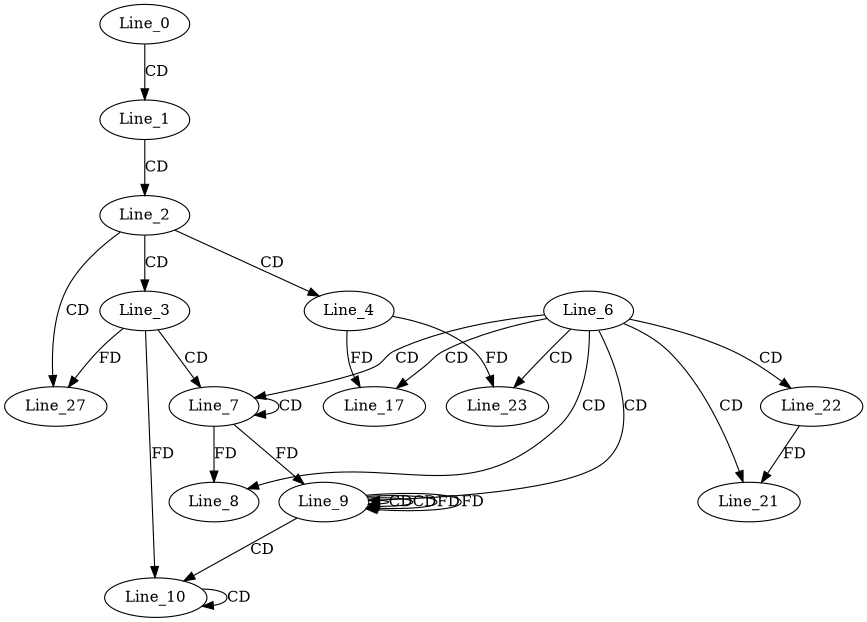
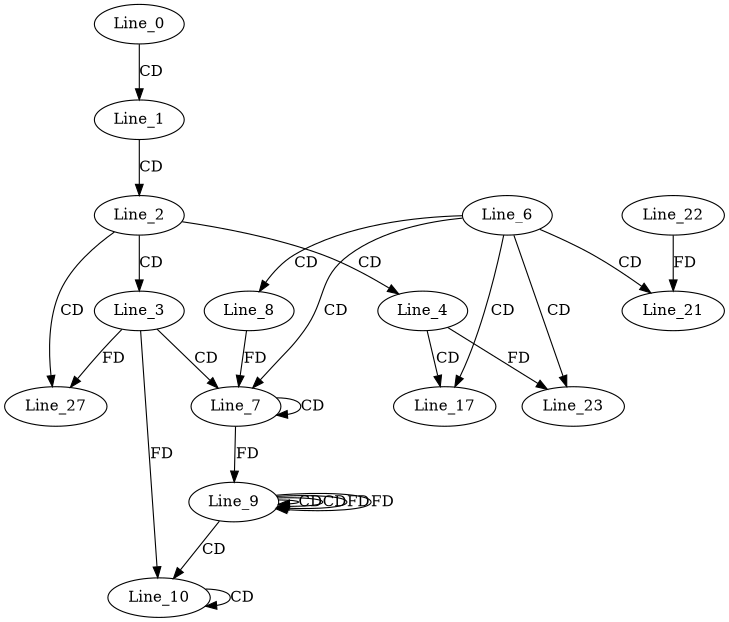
(709, 341) -> none
(362, 359) -> (448, 359)
(214, 449) -> (243, 353)
(564, 480) -> none
